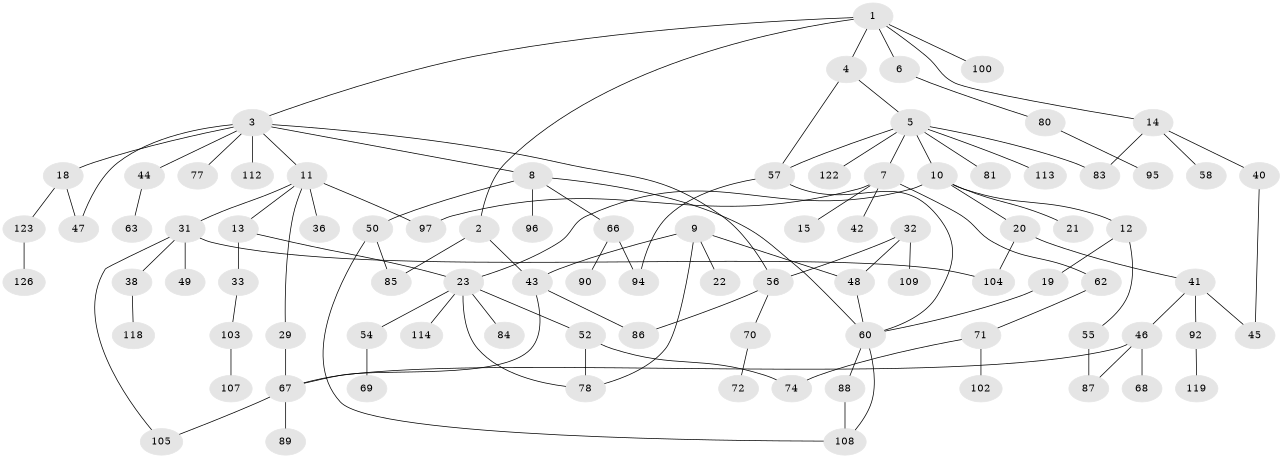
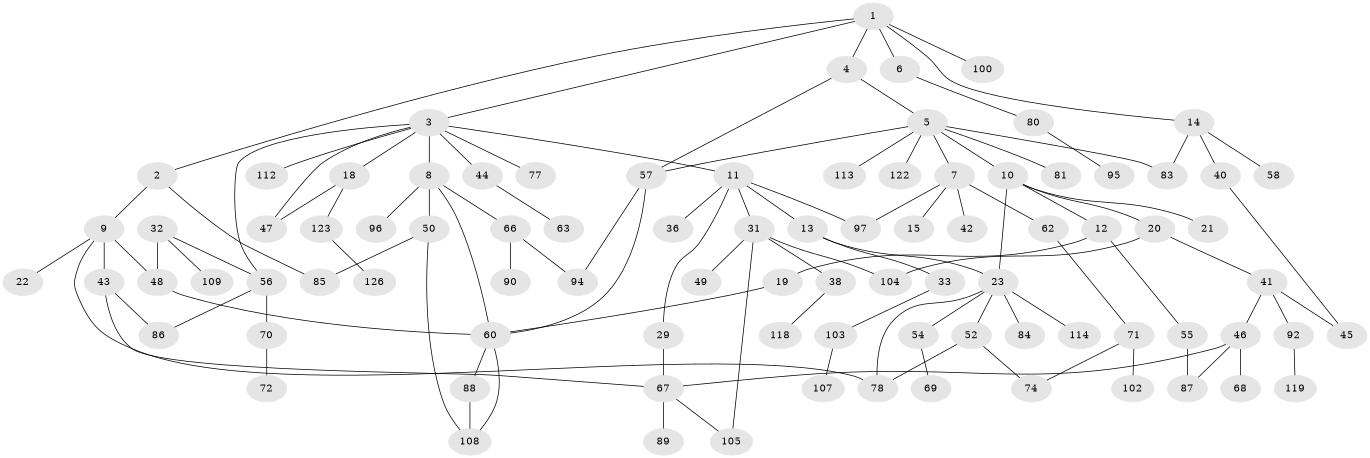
(506, 256) -> (131, 202)
